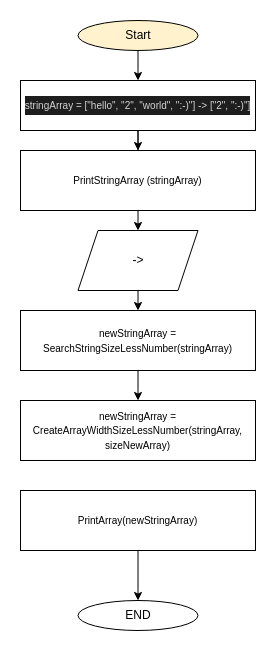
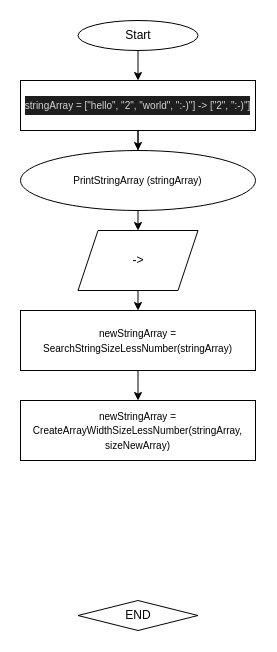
(138, 36) -> (138, 36)
(138, 181) -> (138, 181)
(138, 521) -> none
(138, 572) -> none
(138, 616) -> (138, 616)
